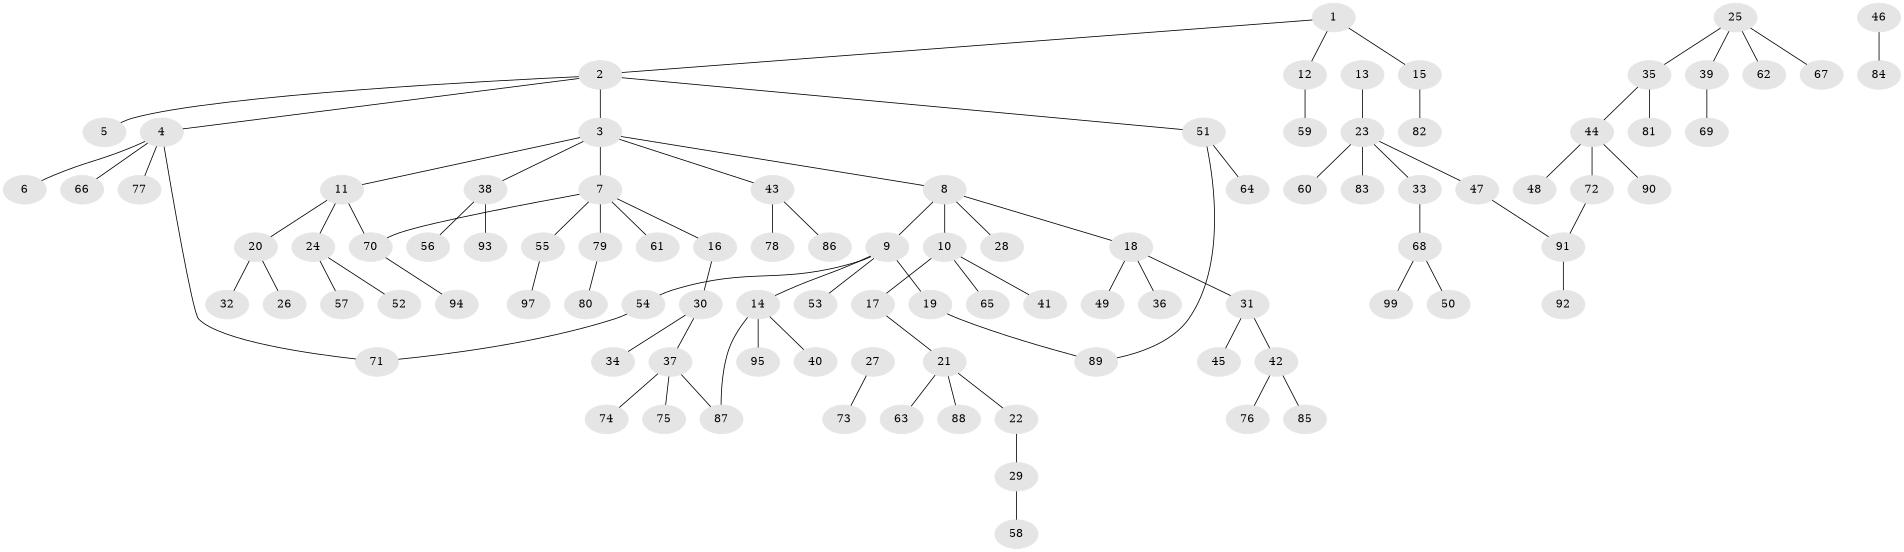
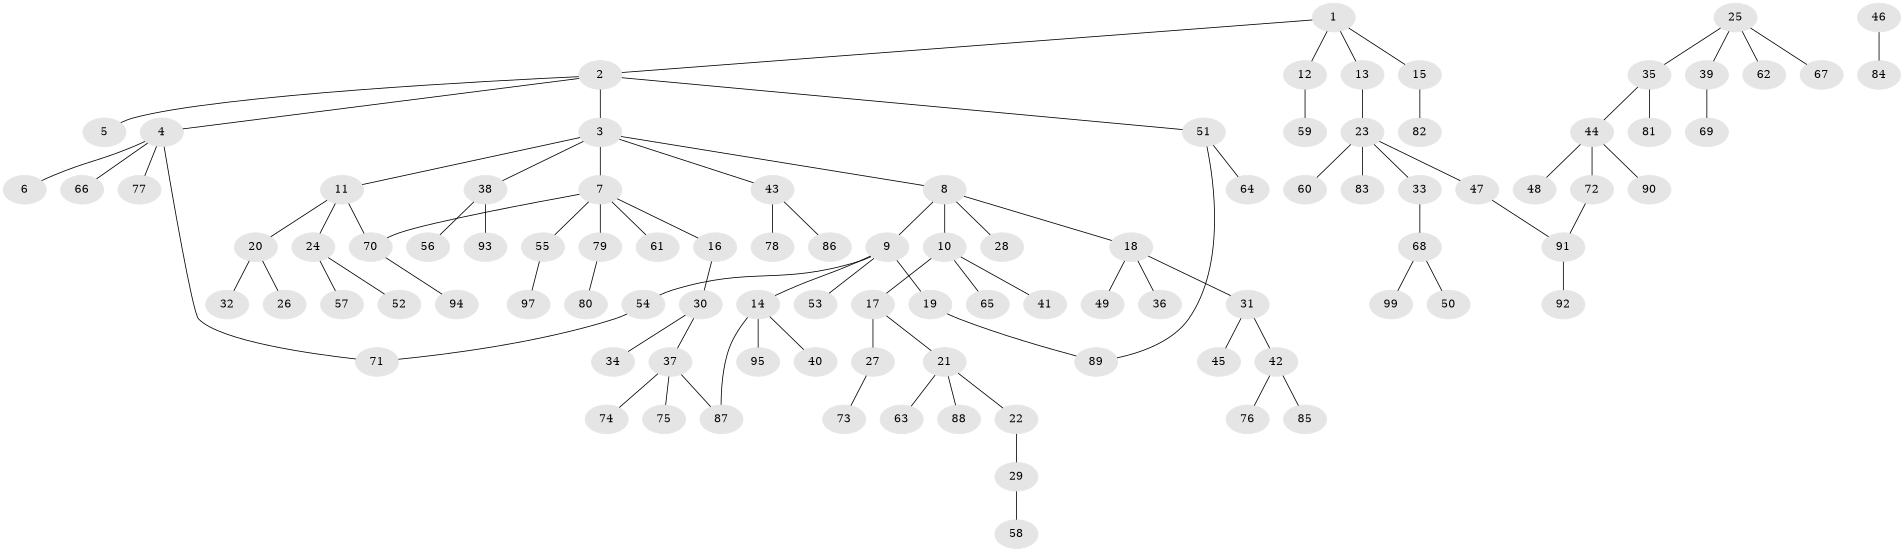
none -> (1348, 46)
none -> (873, 333)
